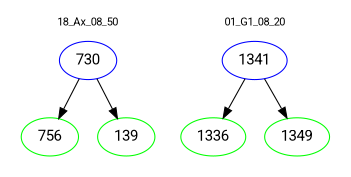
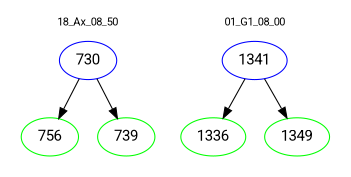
(255, 23) -> (255, 23)
(126, 137) -> (126, 137)
